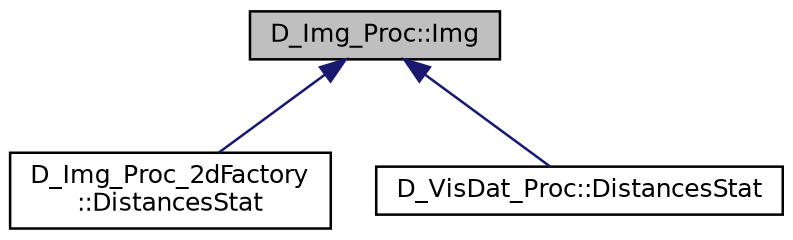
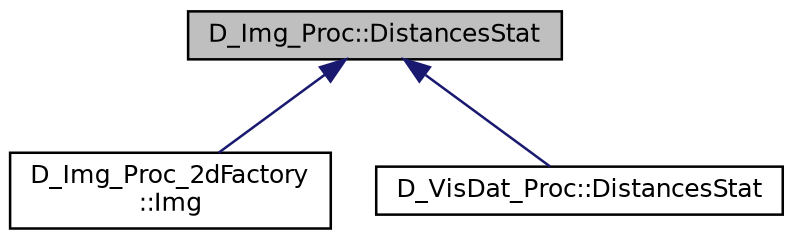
(375, 35) -> (375, 35)
(170, 191) -> (170, 191)
